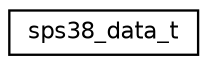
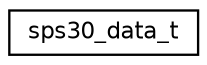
(104, 33) -> (104, 33)
